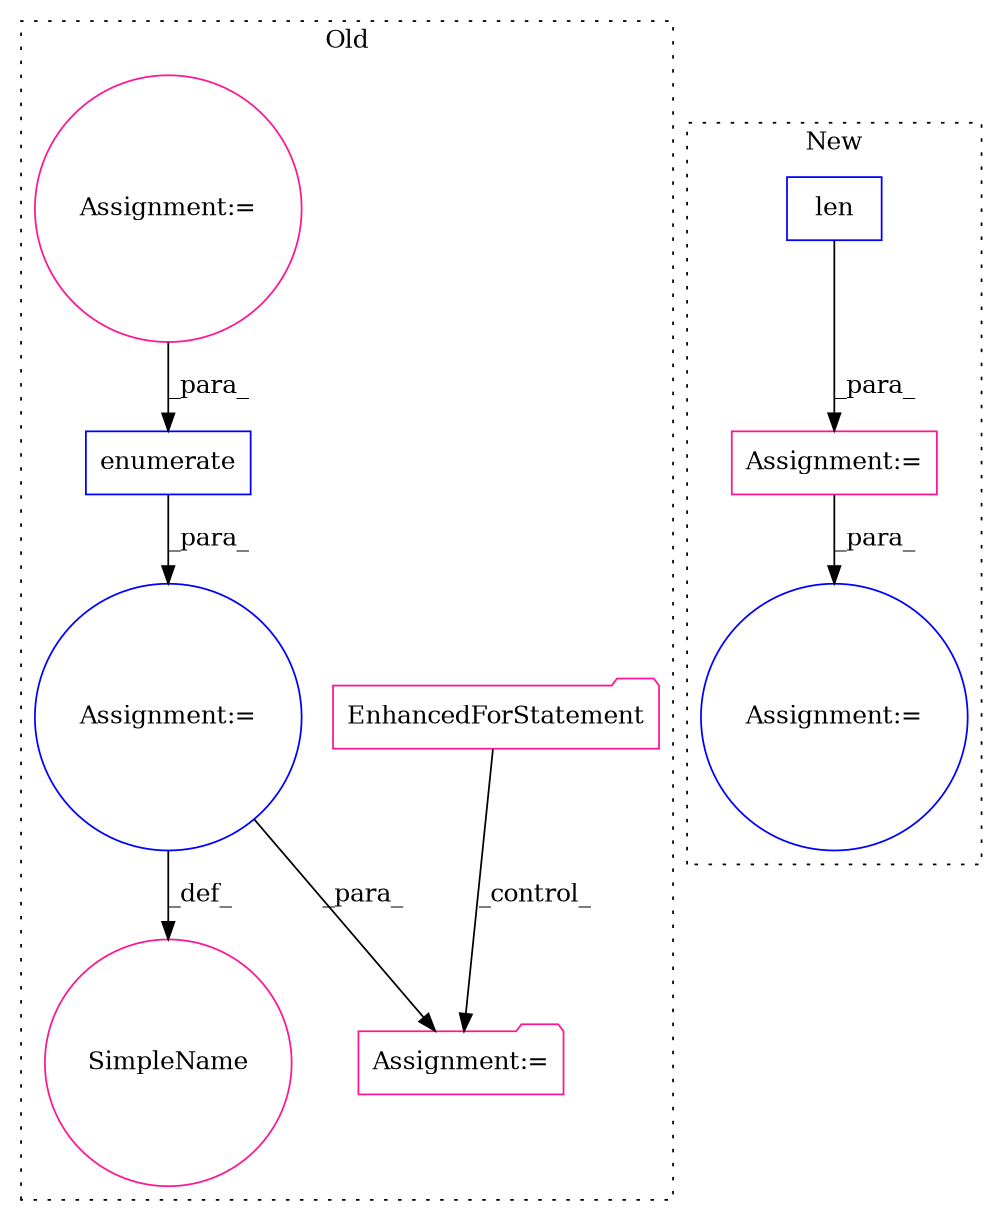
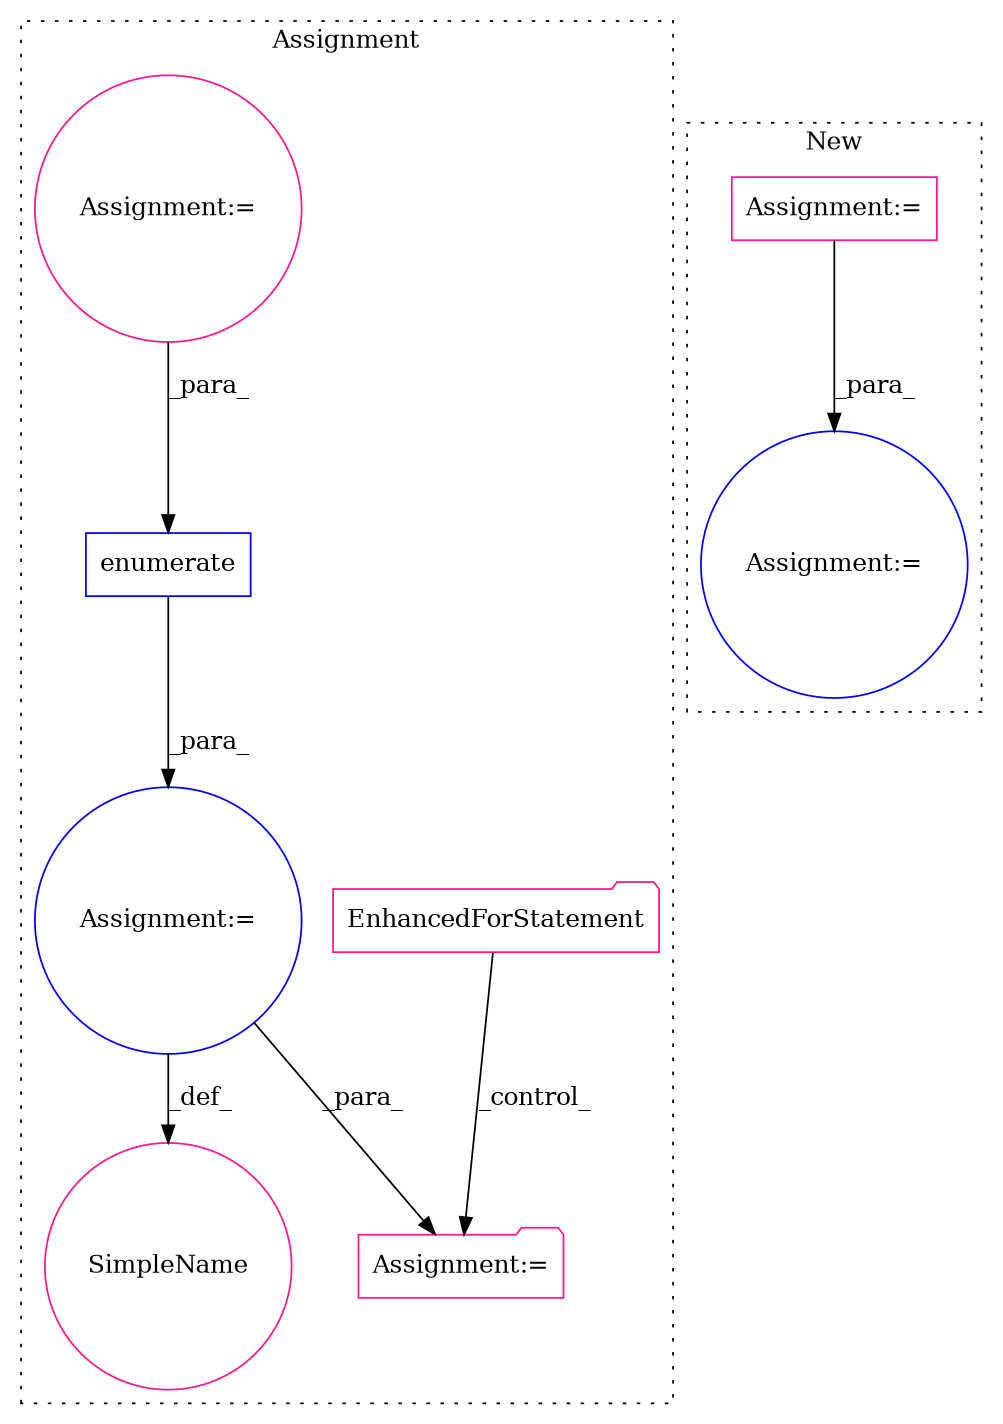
(347, 41) -> (347, 41)
(834, 209) -> none
